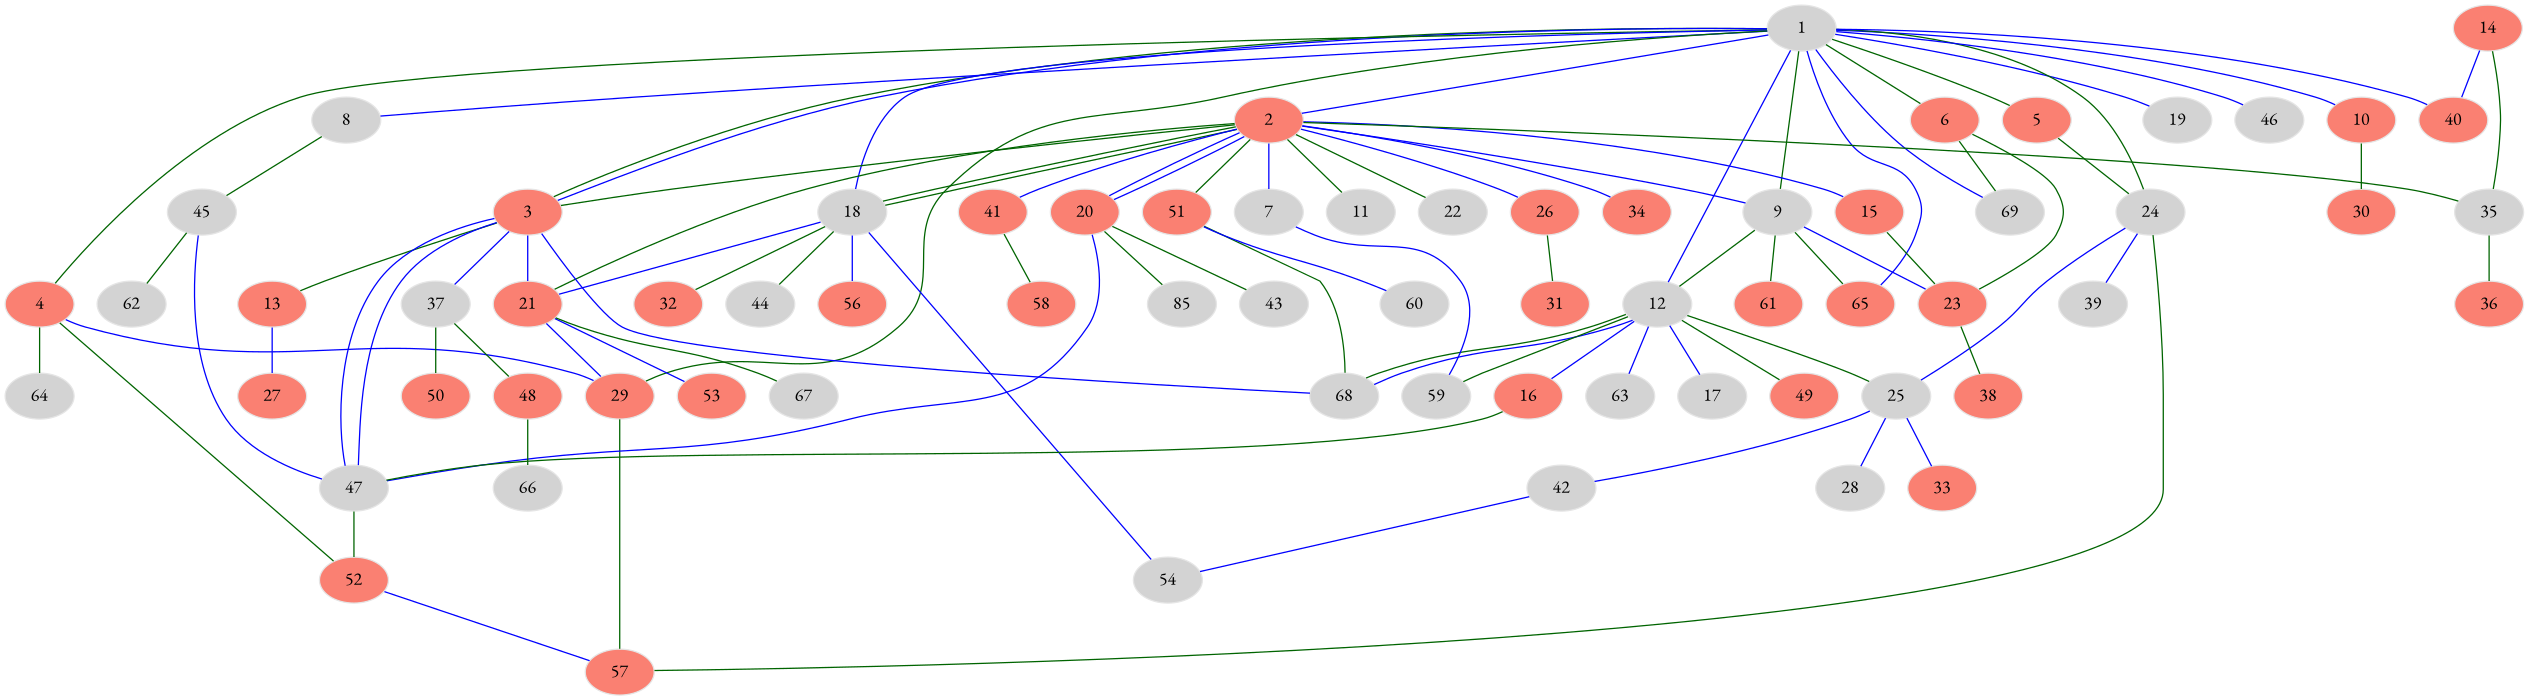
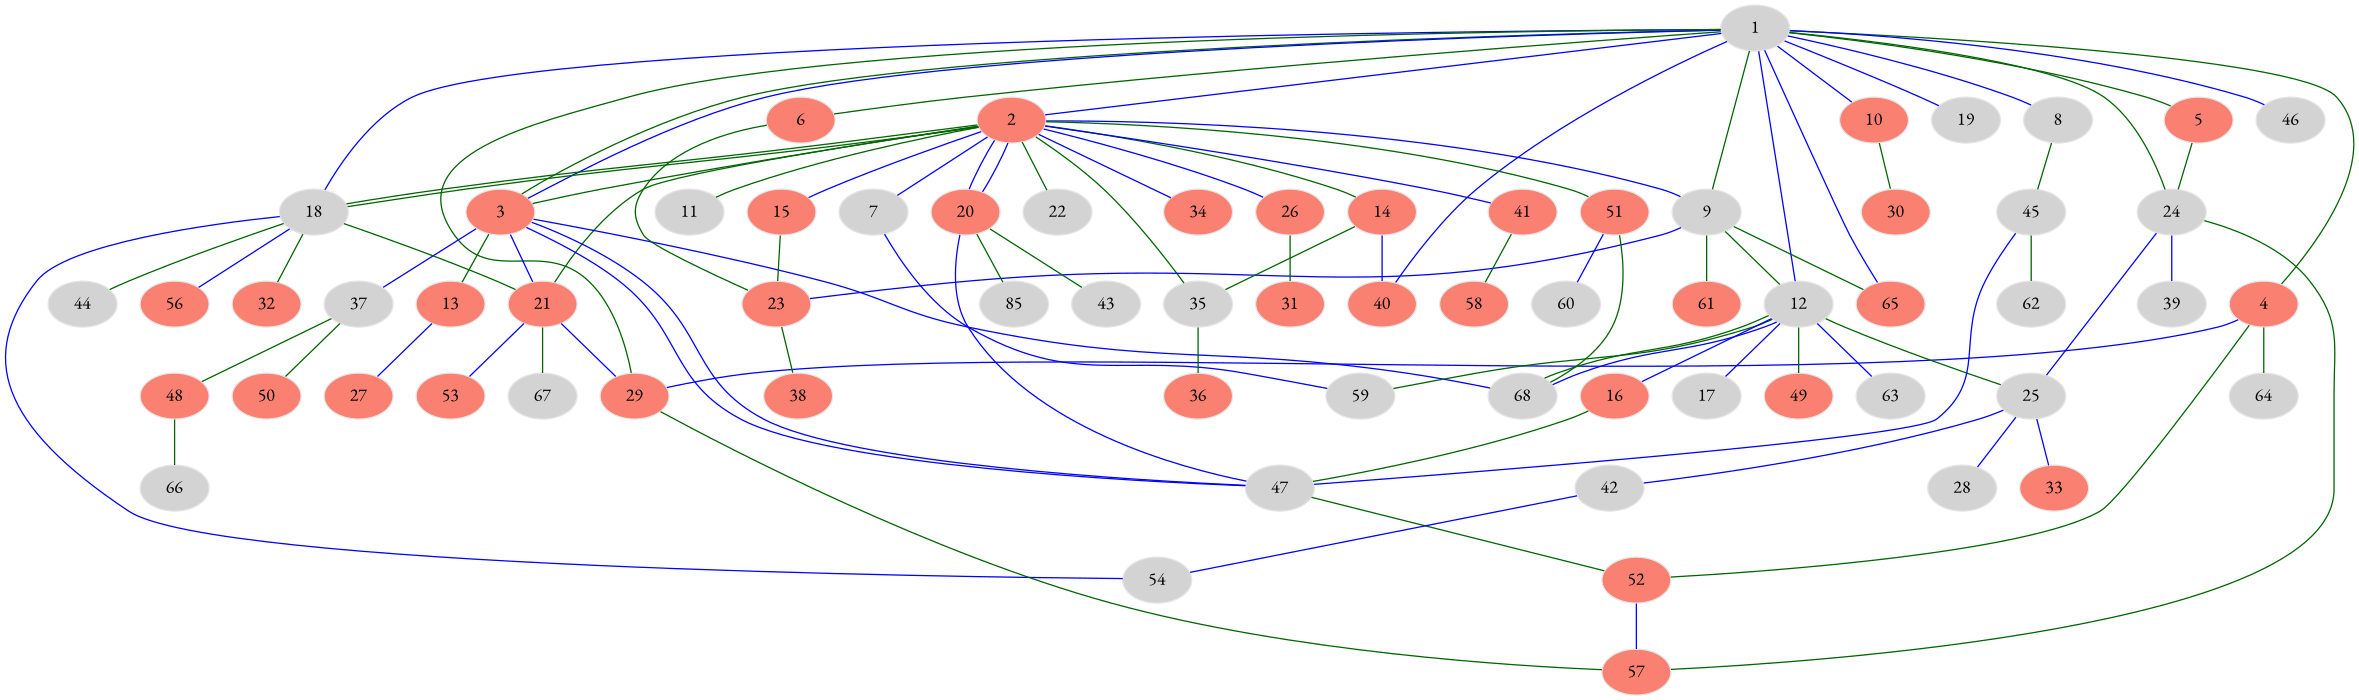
none -> (1265, 168)
(2010, 212) -> none
(690, 258) -> (422, 252)
